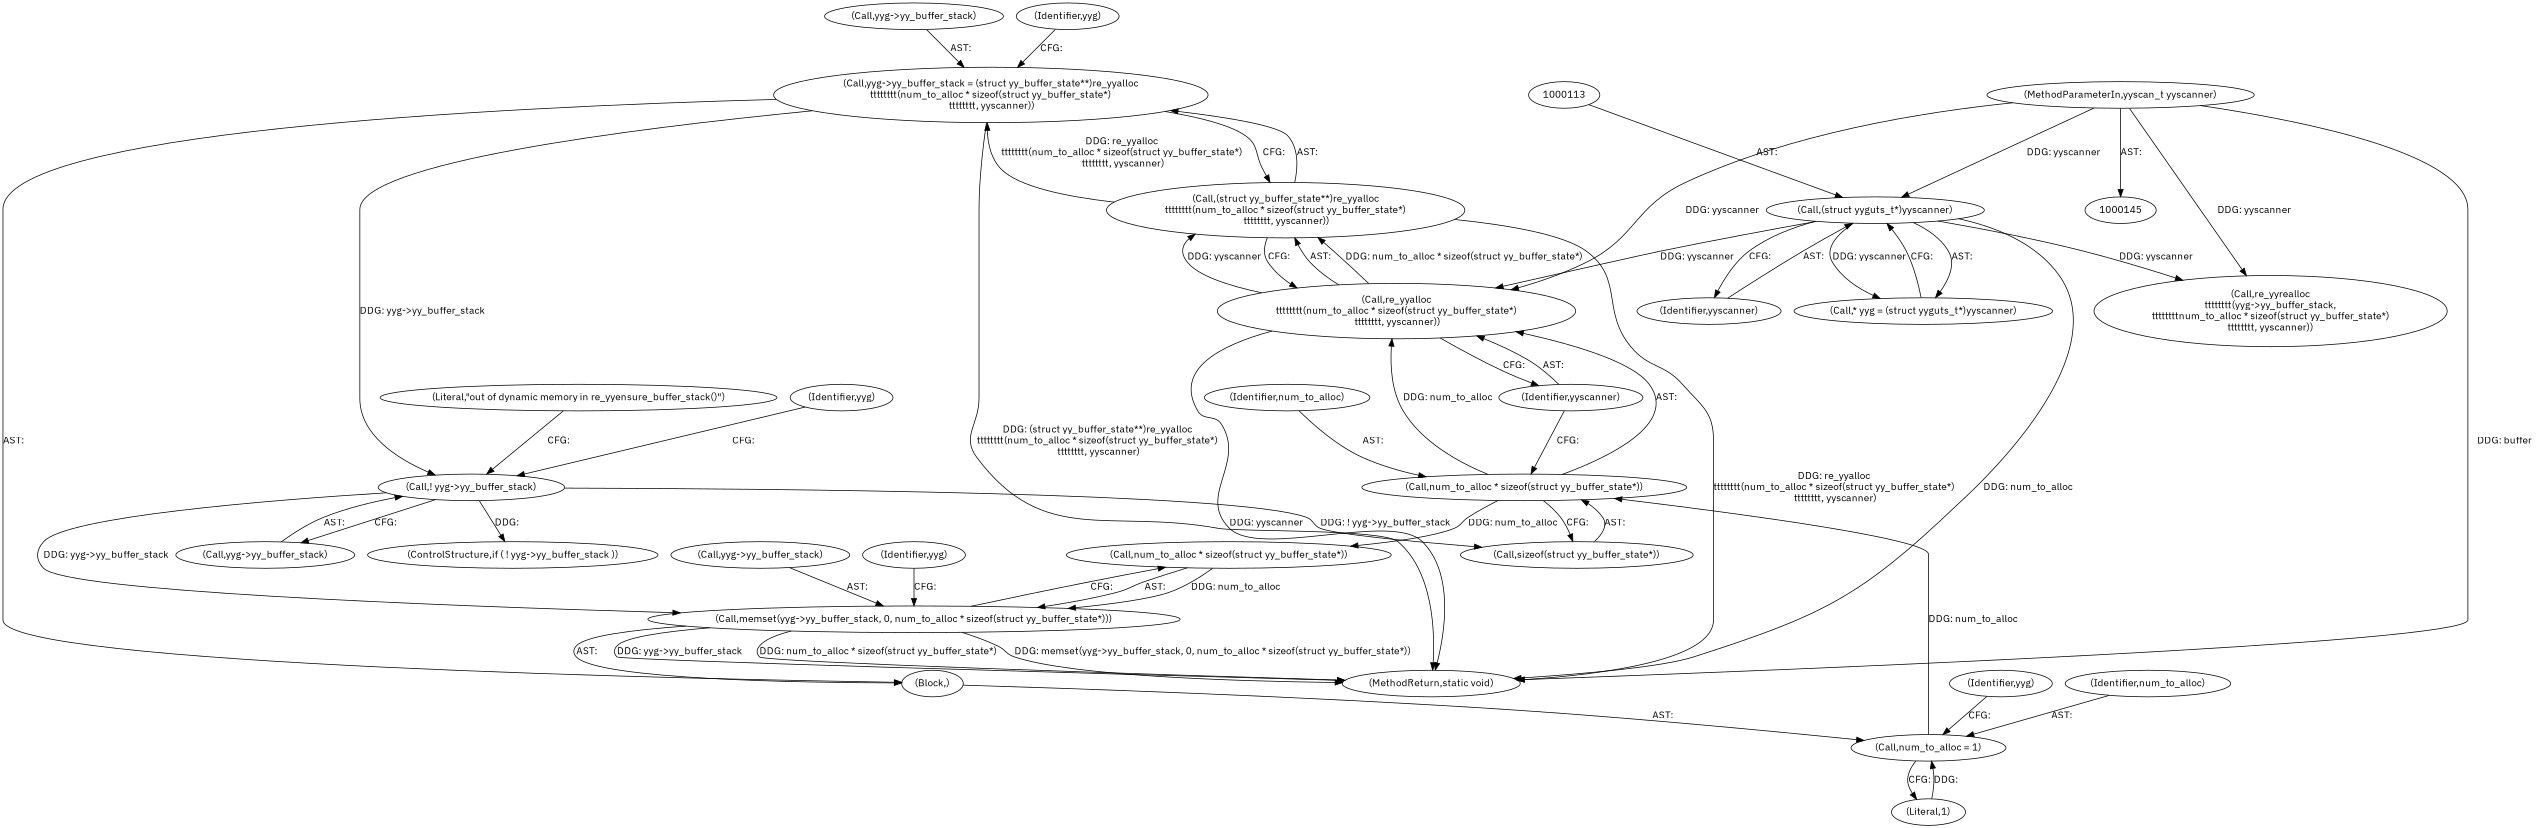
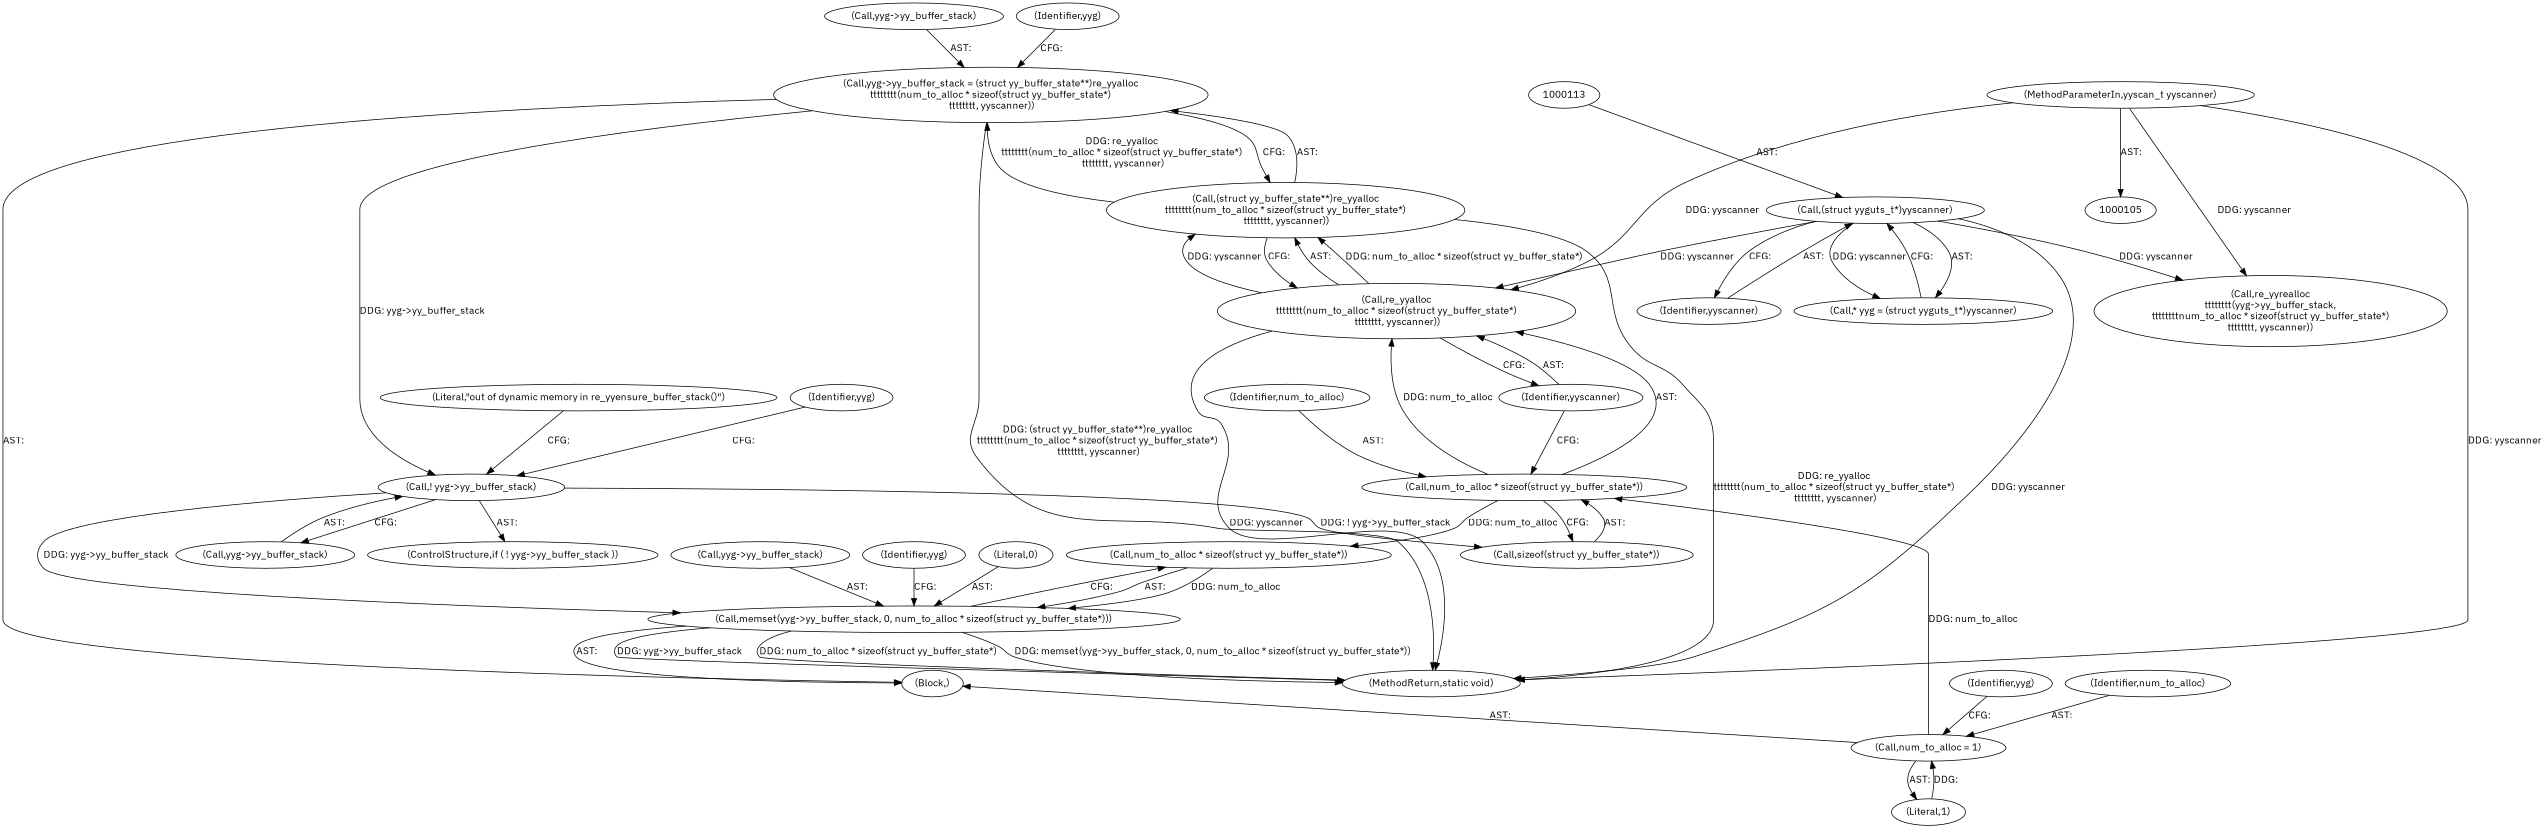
(2001, 151) -> none
(2121, 210) -> (2121, 210)
(2505, 441) -> (2505, 441)
(2028, 487) -> (2028, 487)
(508, 523) -> (508, 523)
none -> (1016, 555)
(1410, 704) -> (1414, 715)
(1921, 780) -> (1921, 780)
